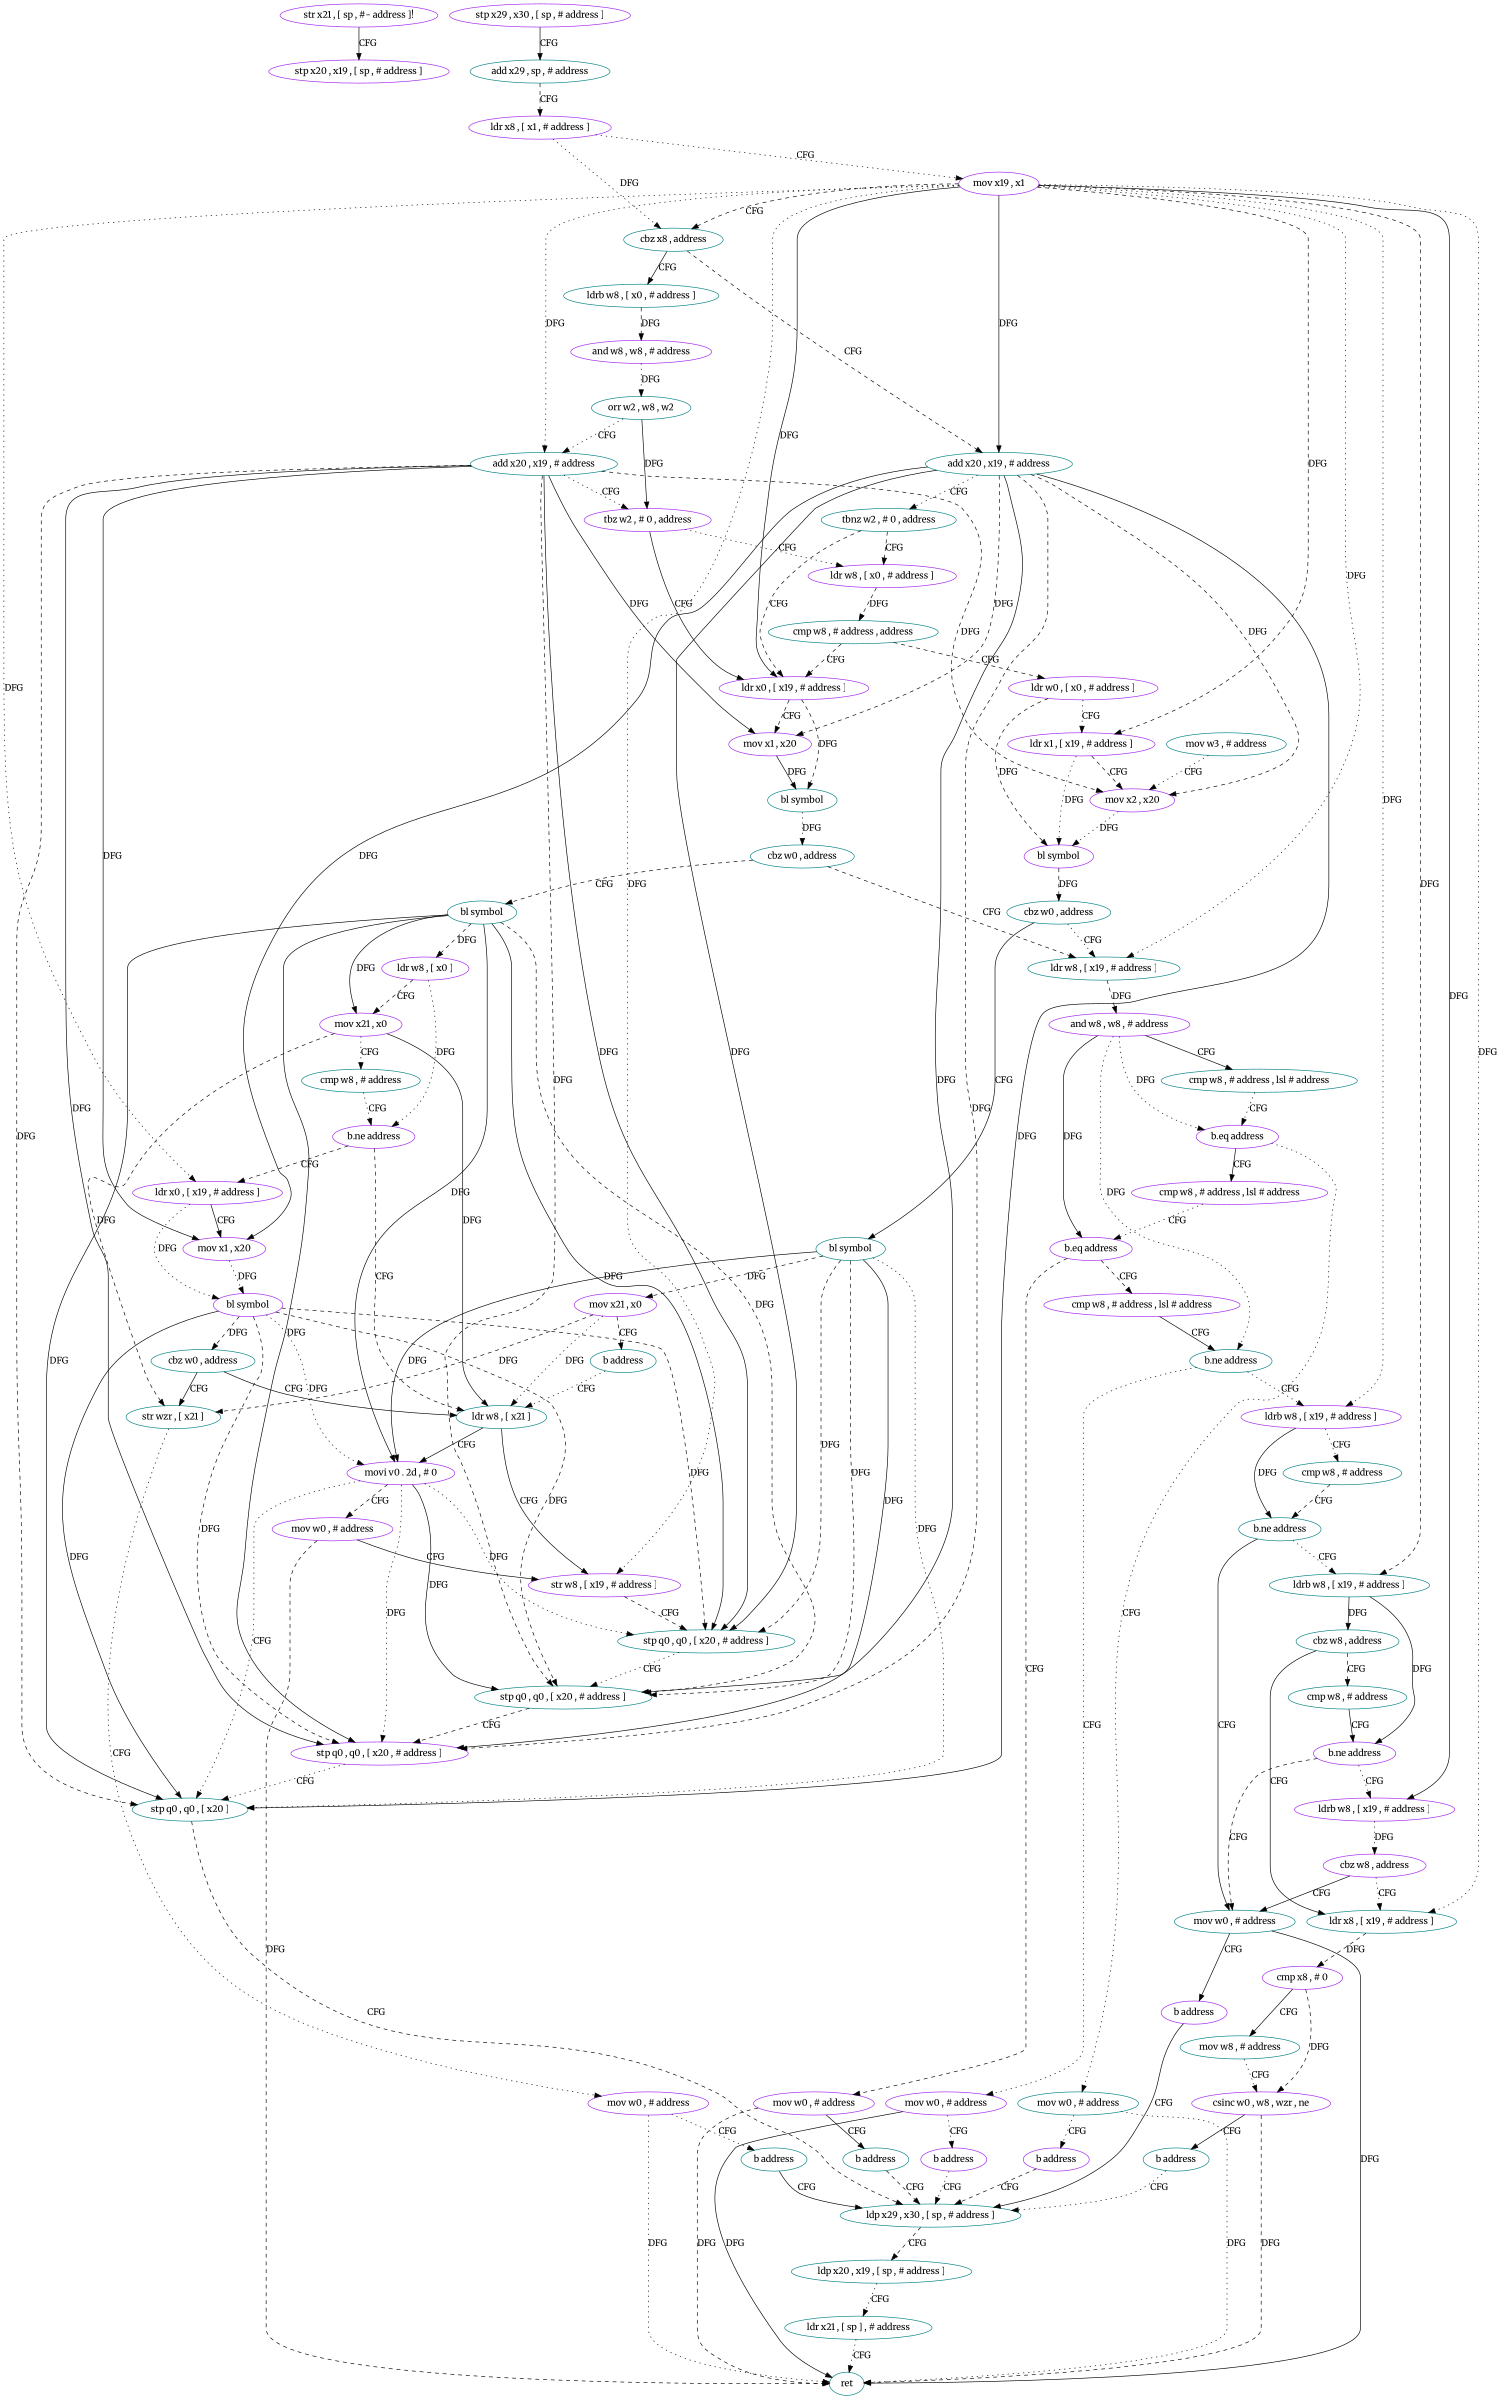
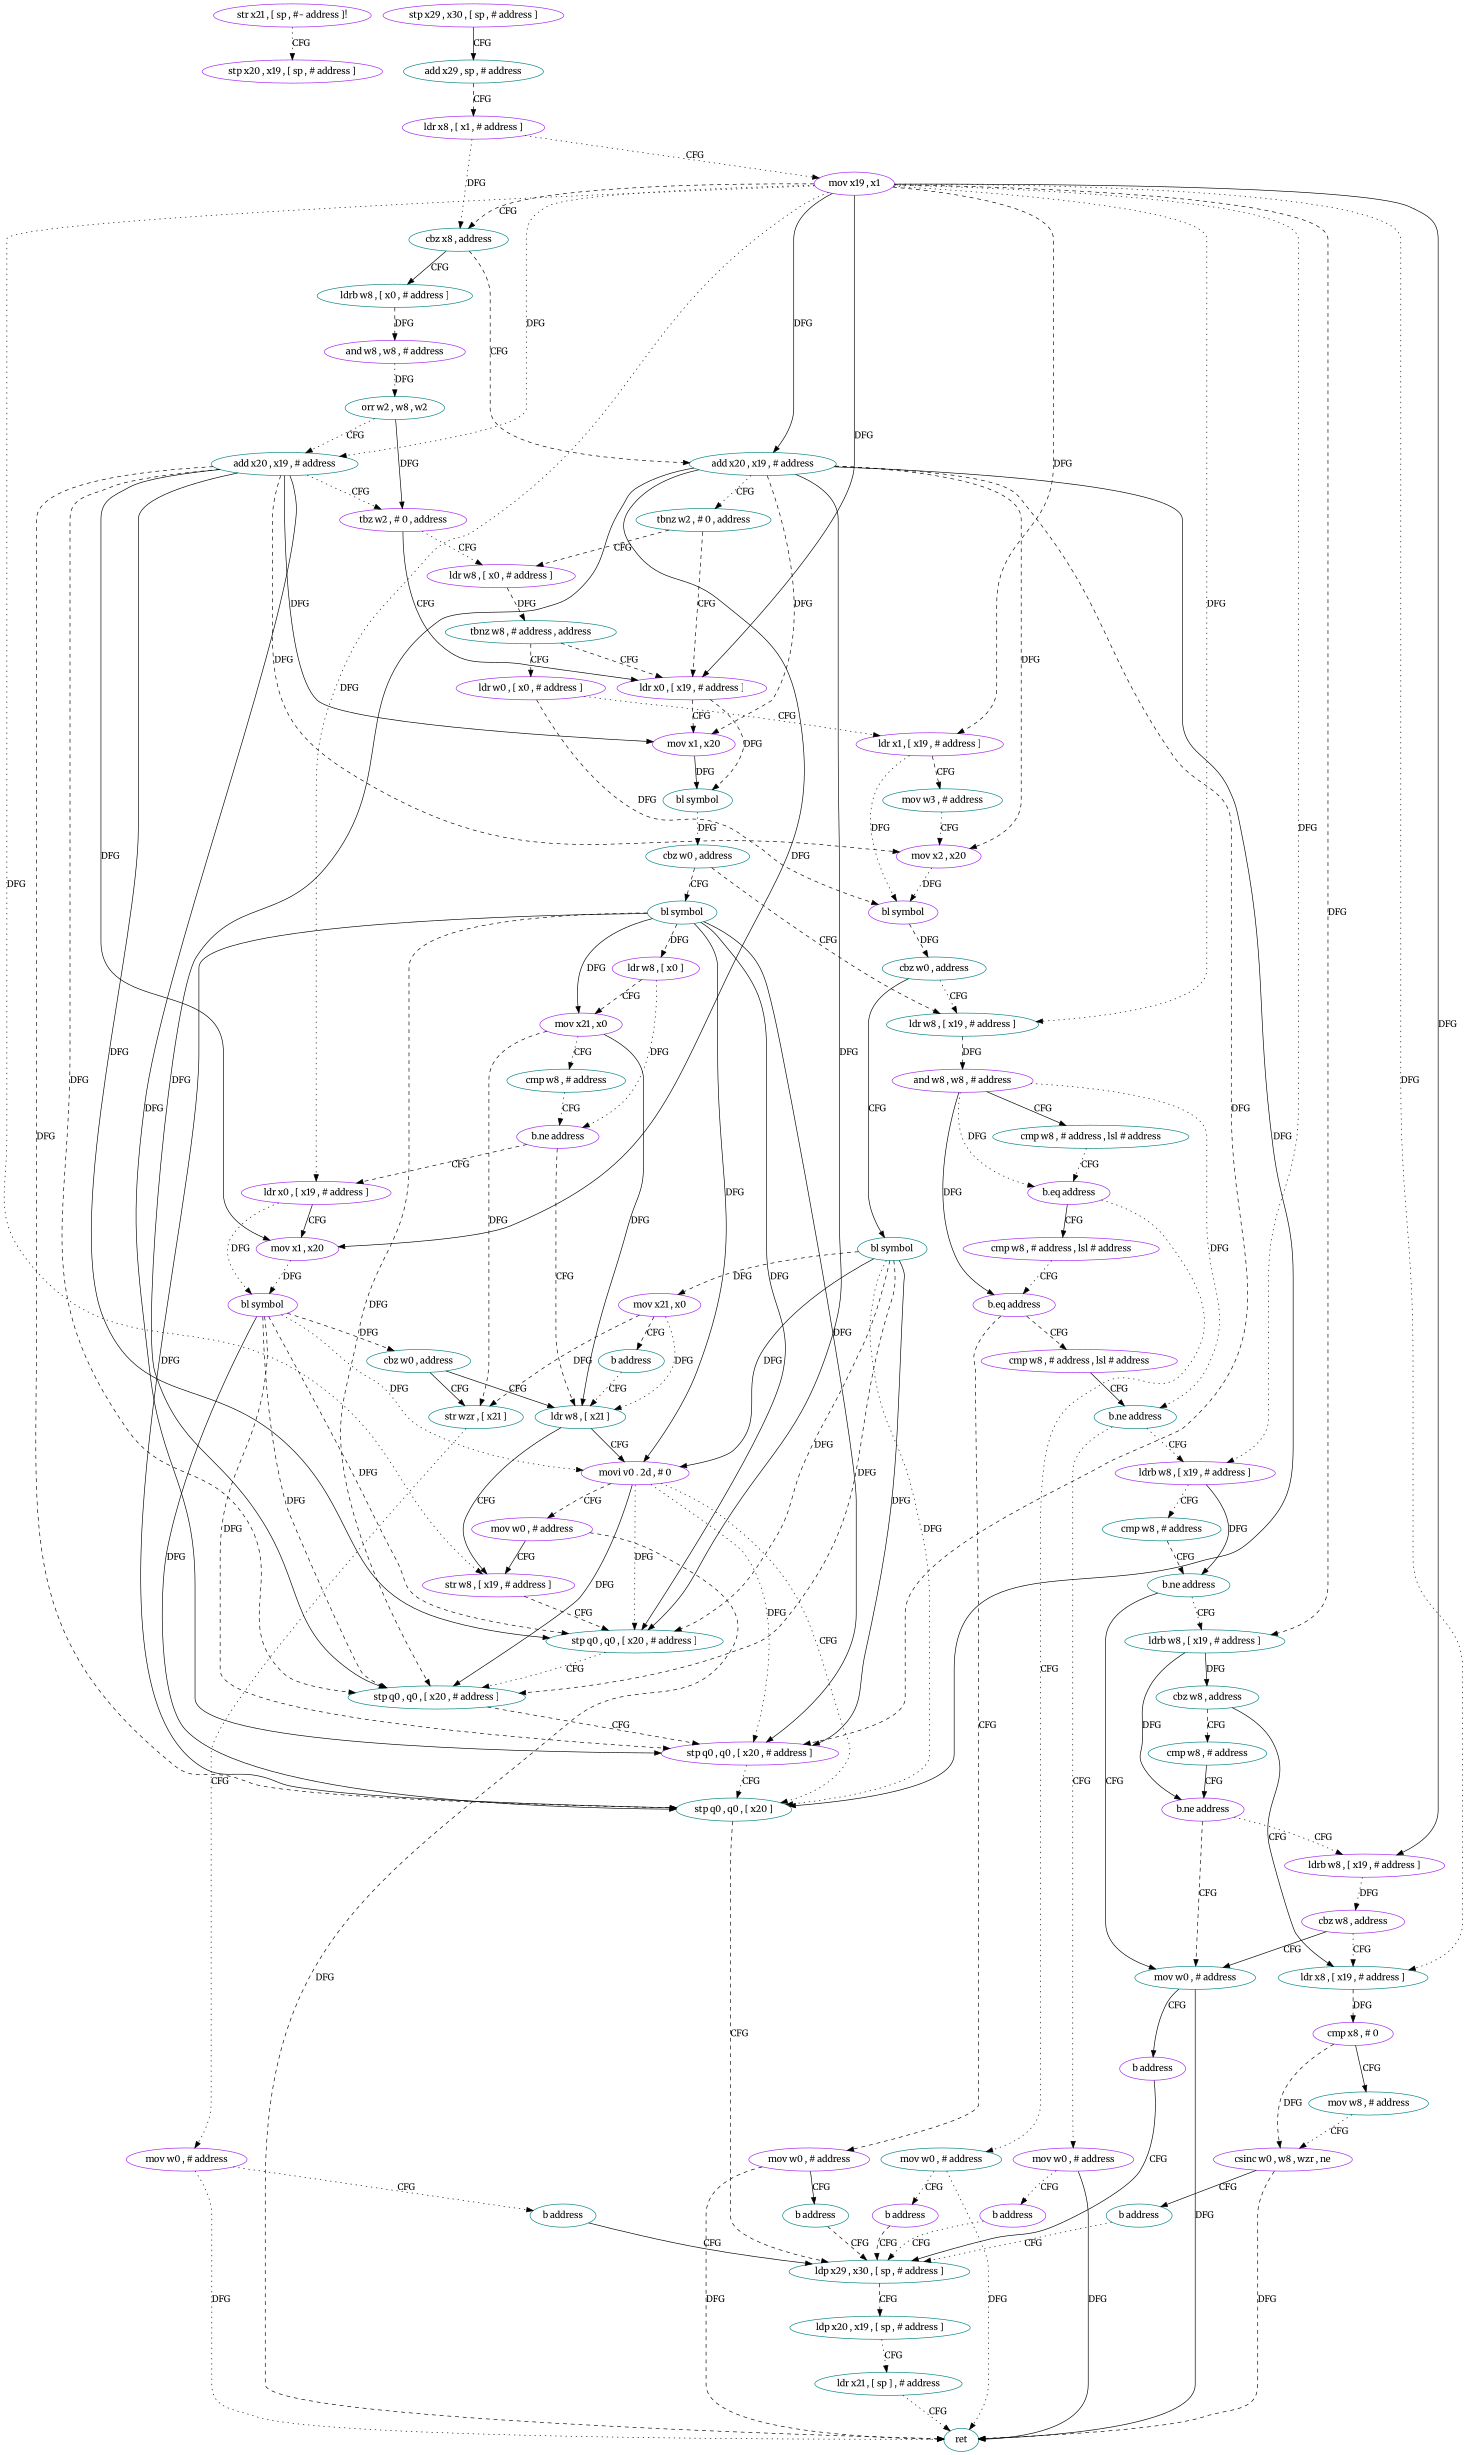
(359, 40) -> (292, 40)
(853, 632) -> (531, 632)
(1105, 770) -> (935, 769)
